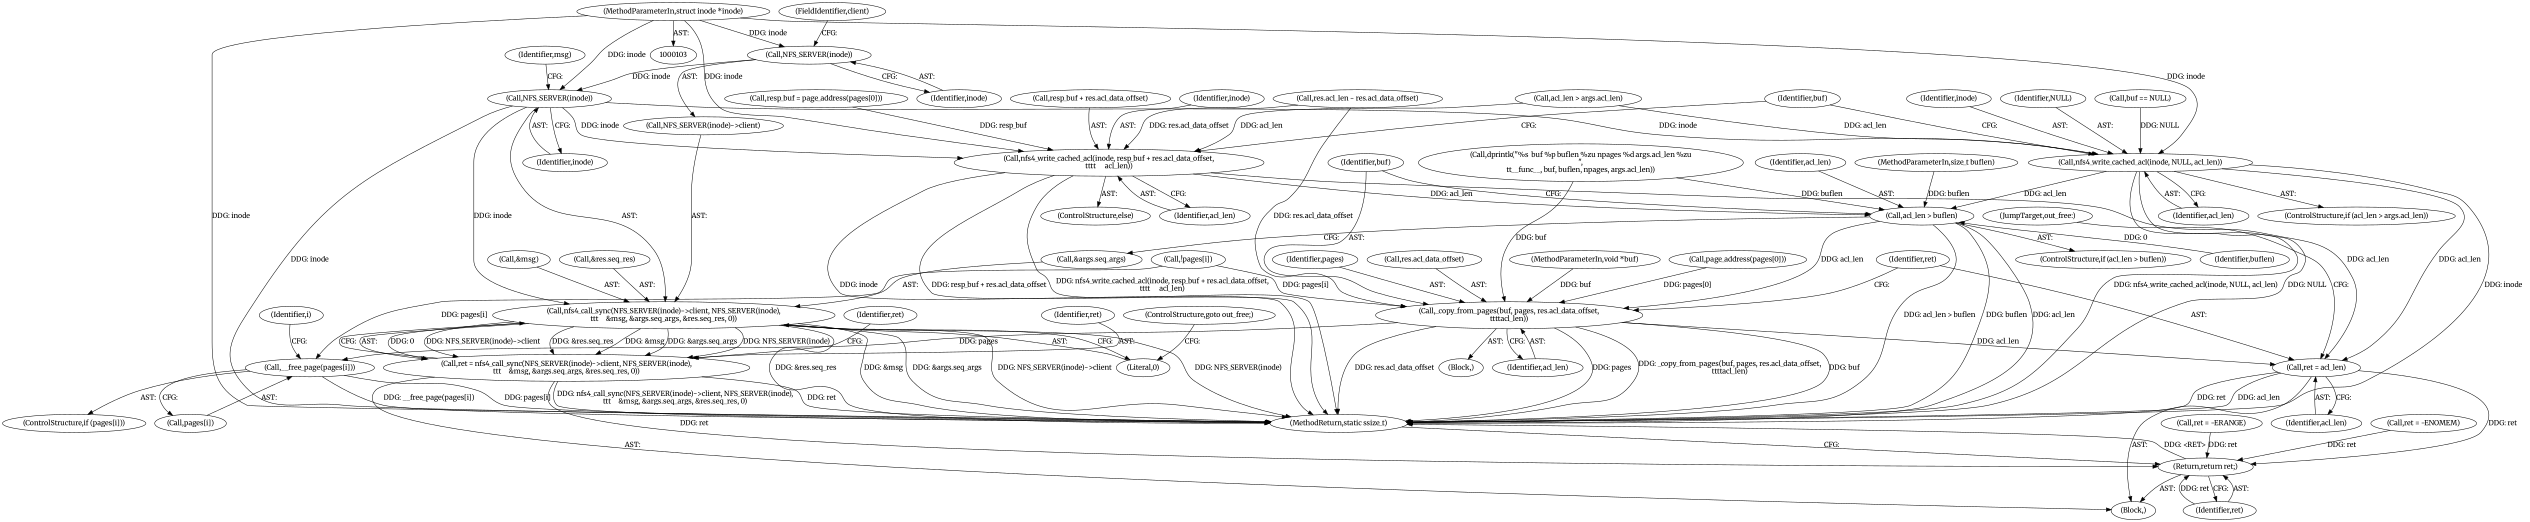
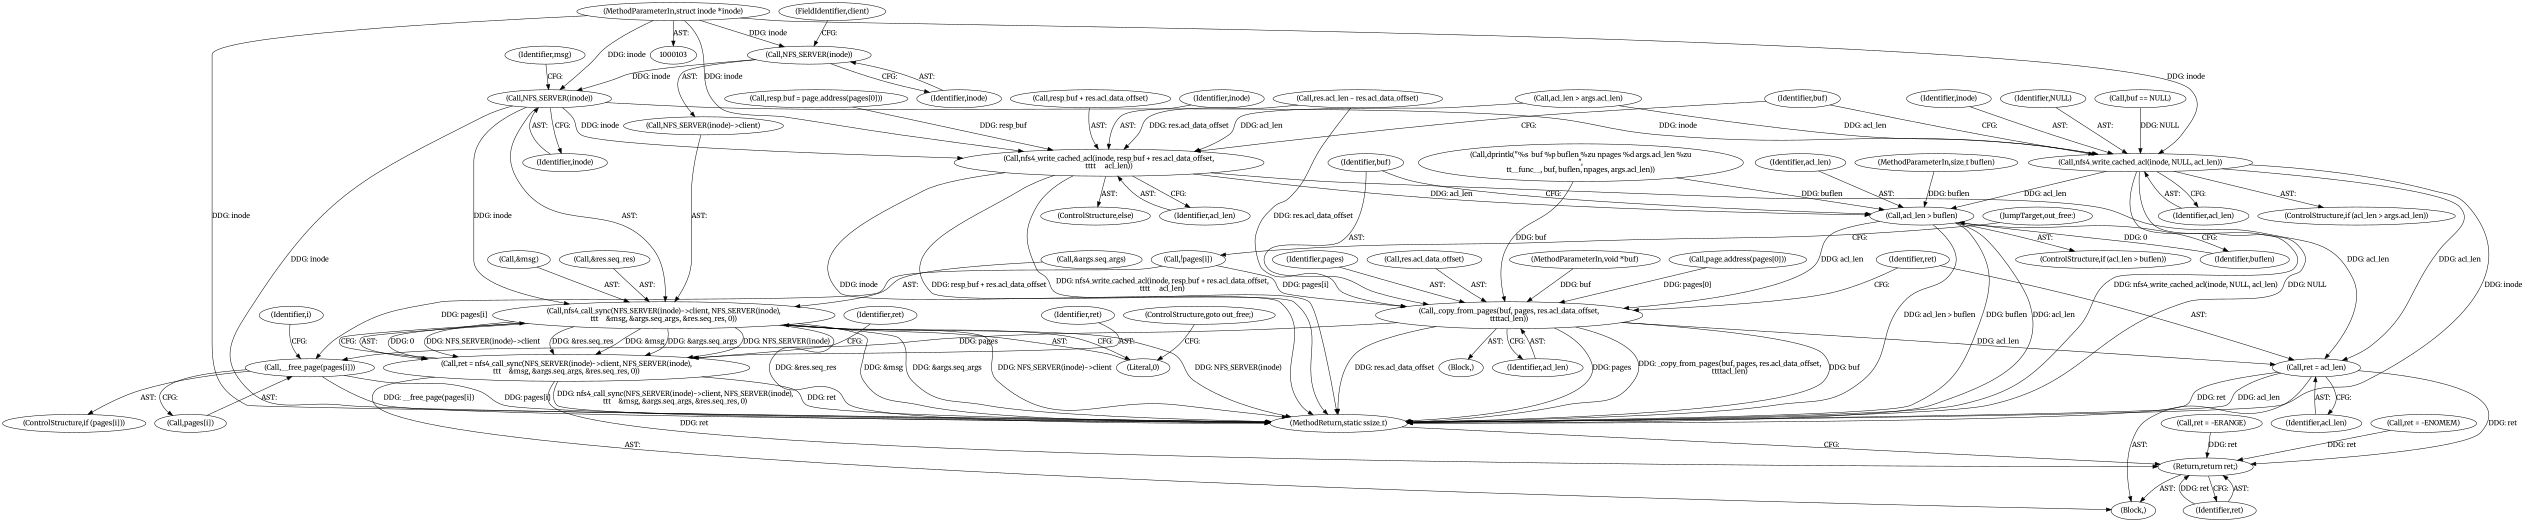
(1501, 226) -> (2092, 226)
(2265, 239) -> (1613, 240)
(1801, 429) -> none
